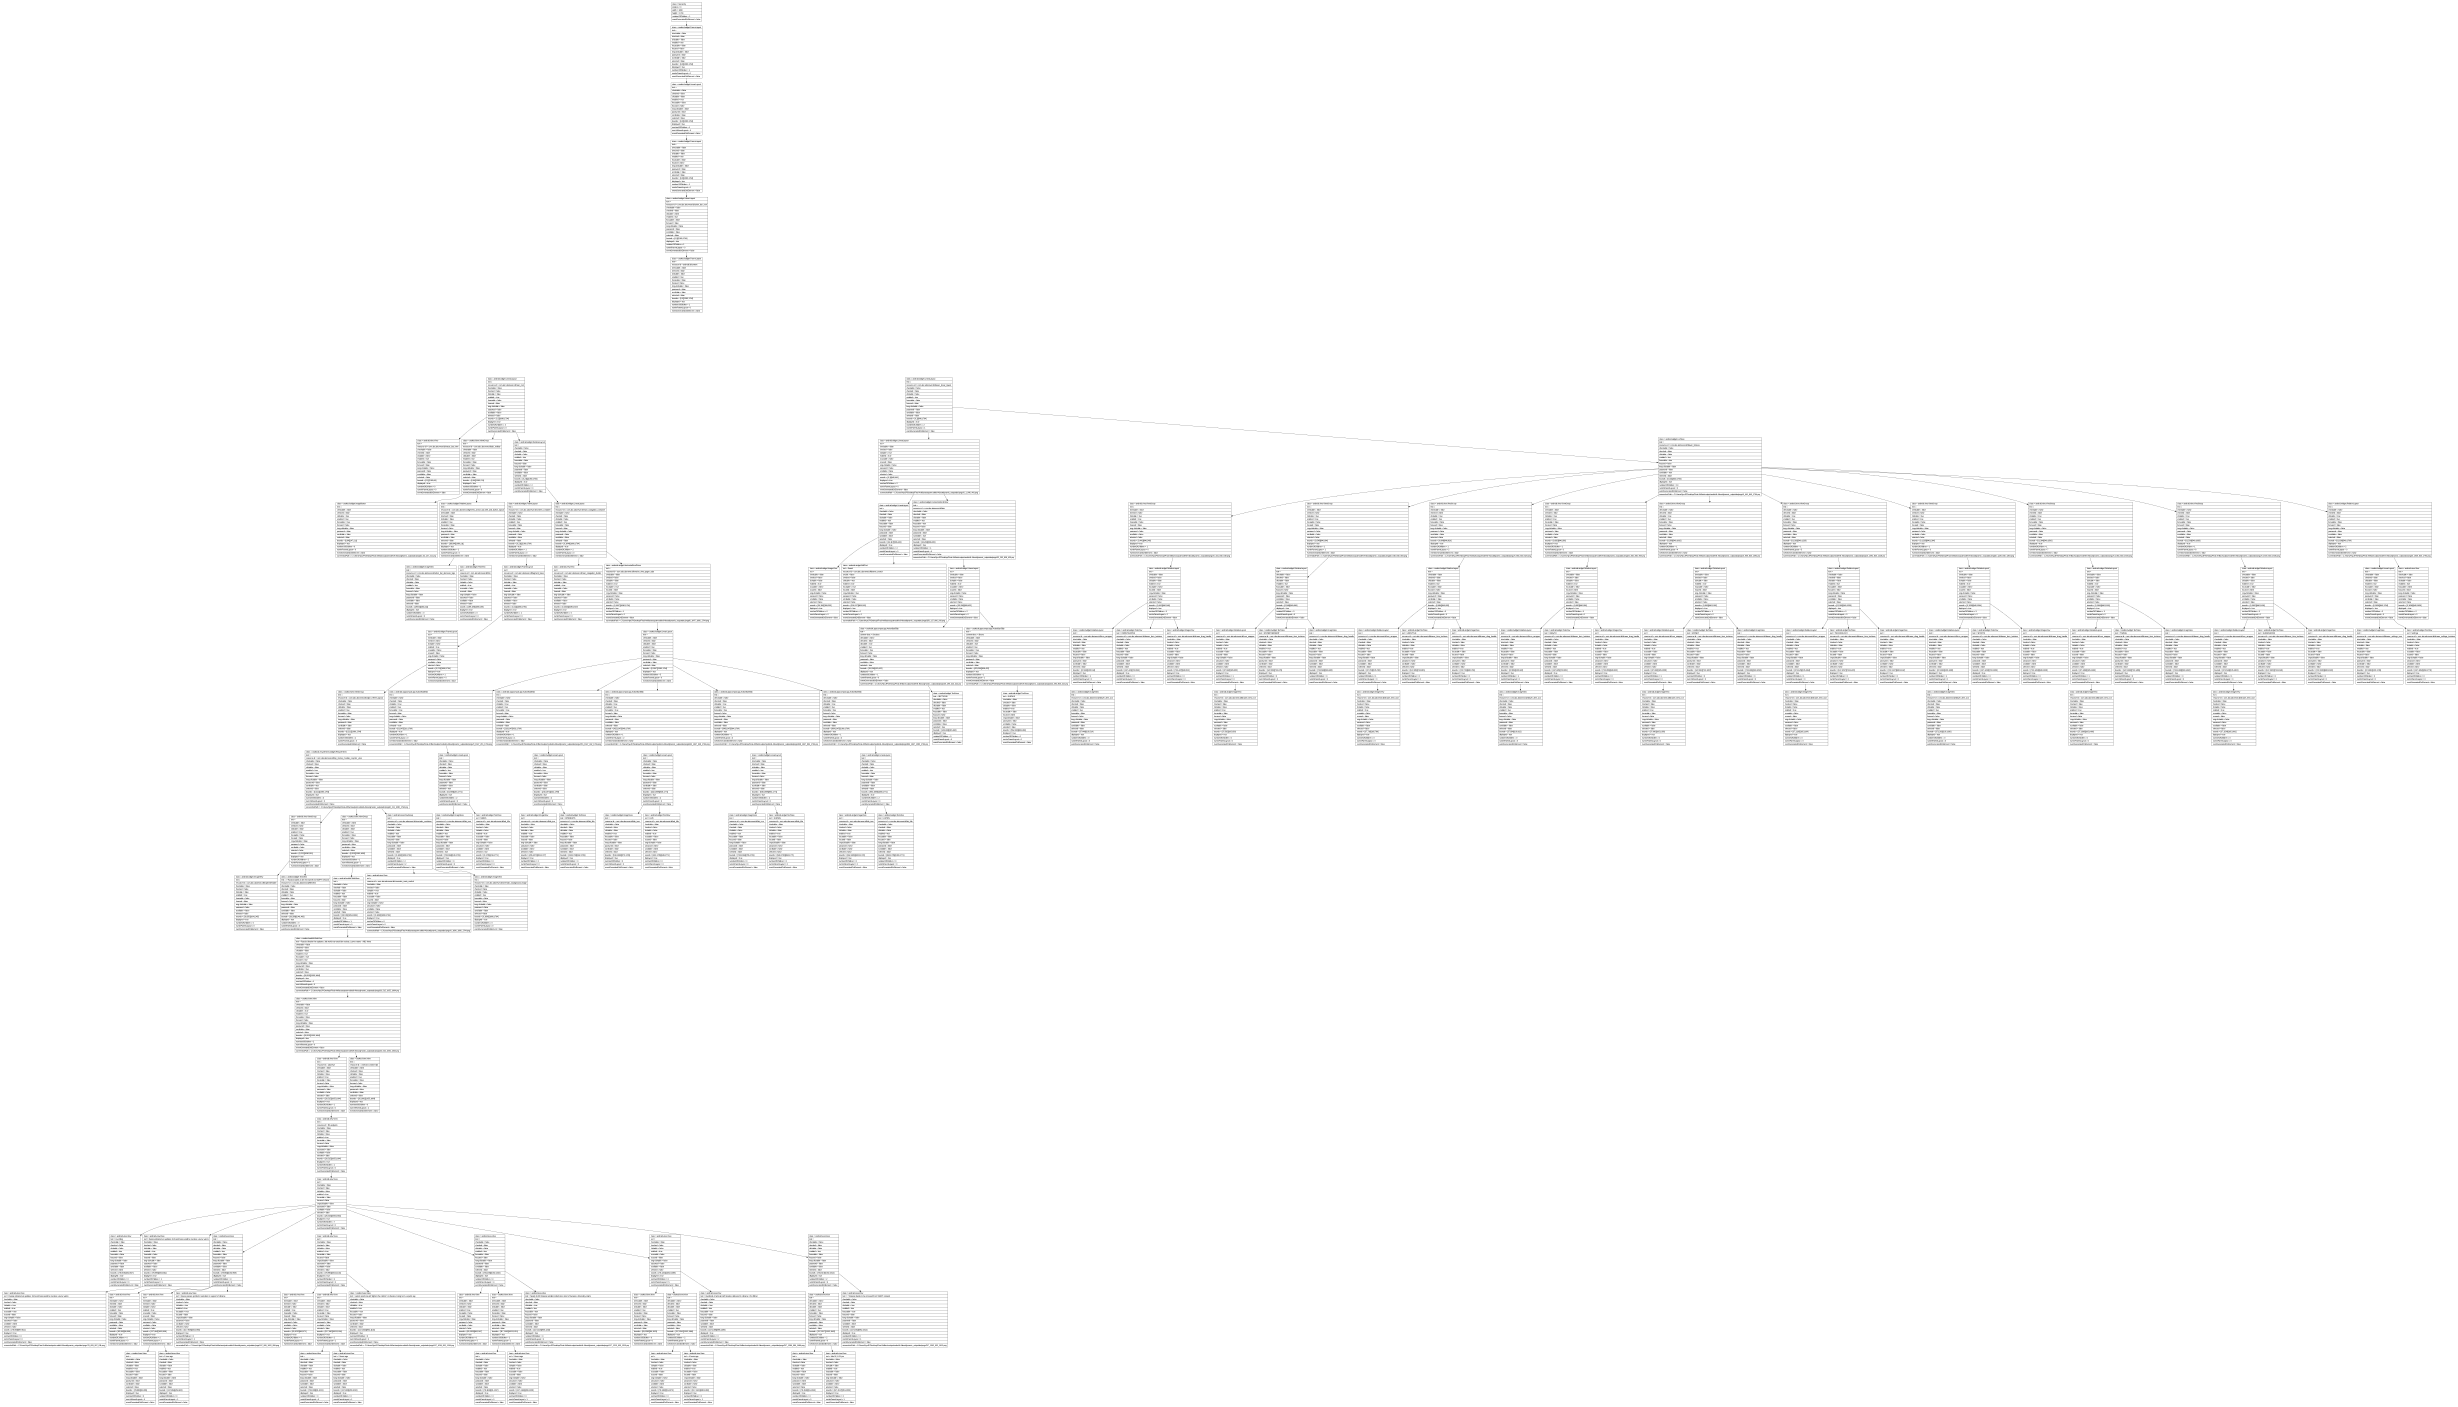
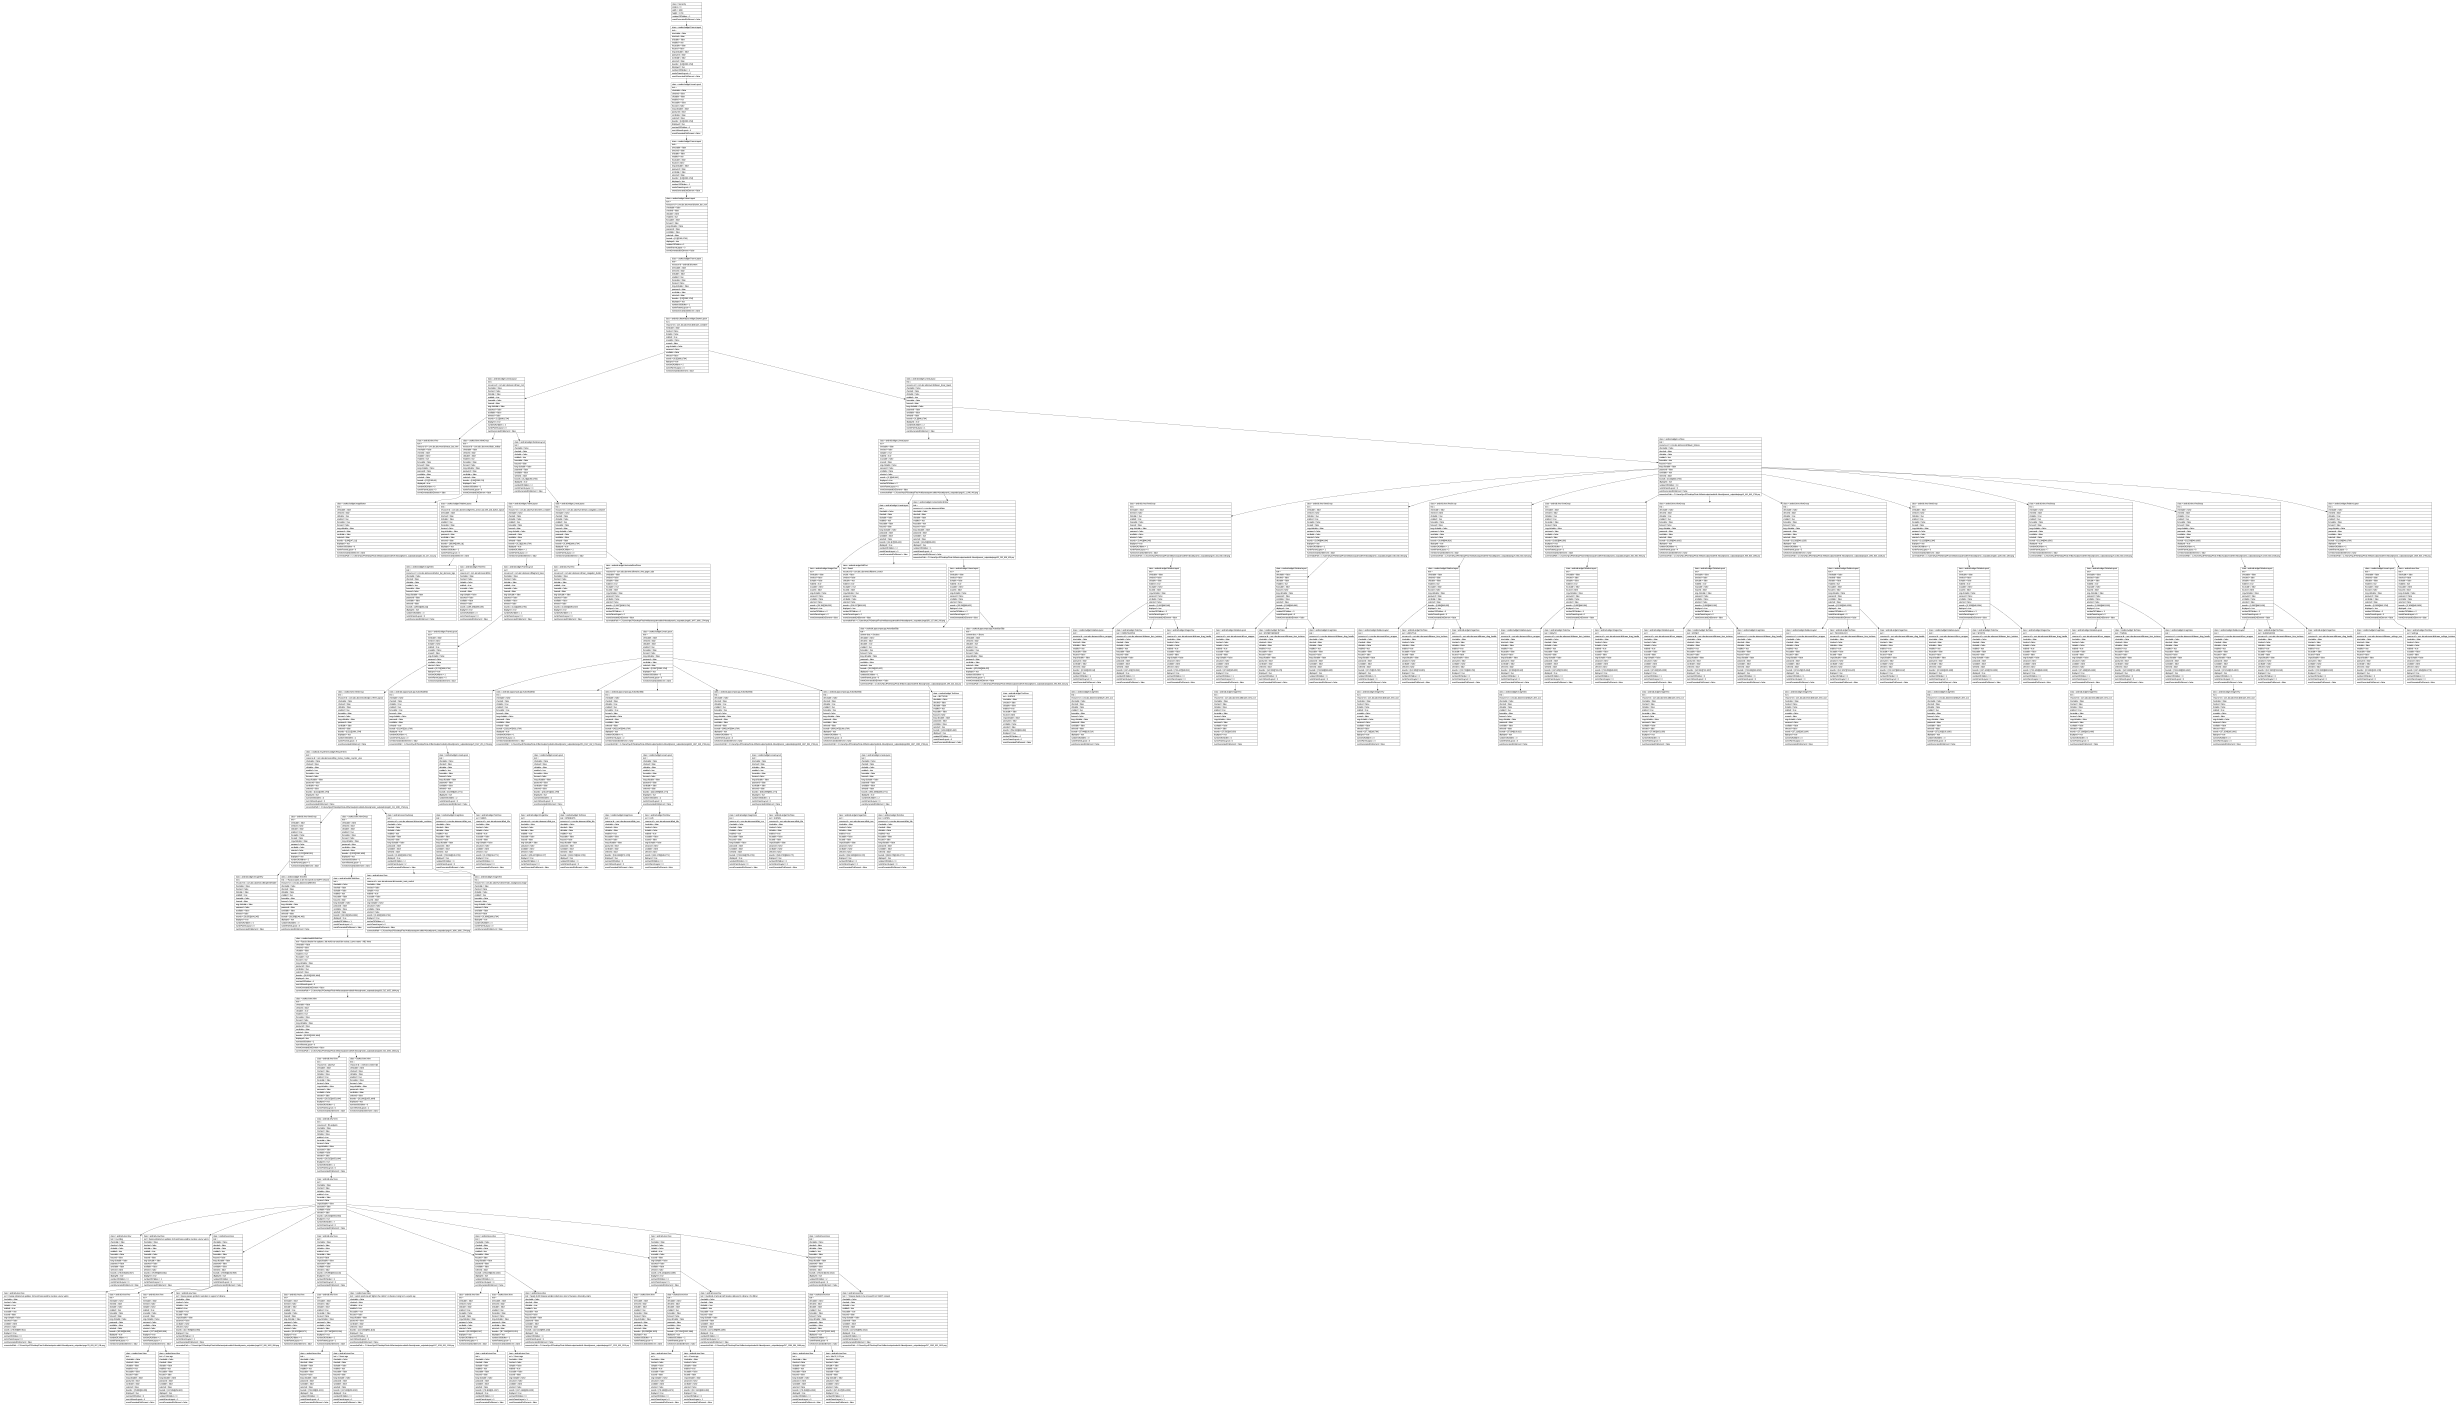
none -> (687, 345)
